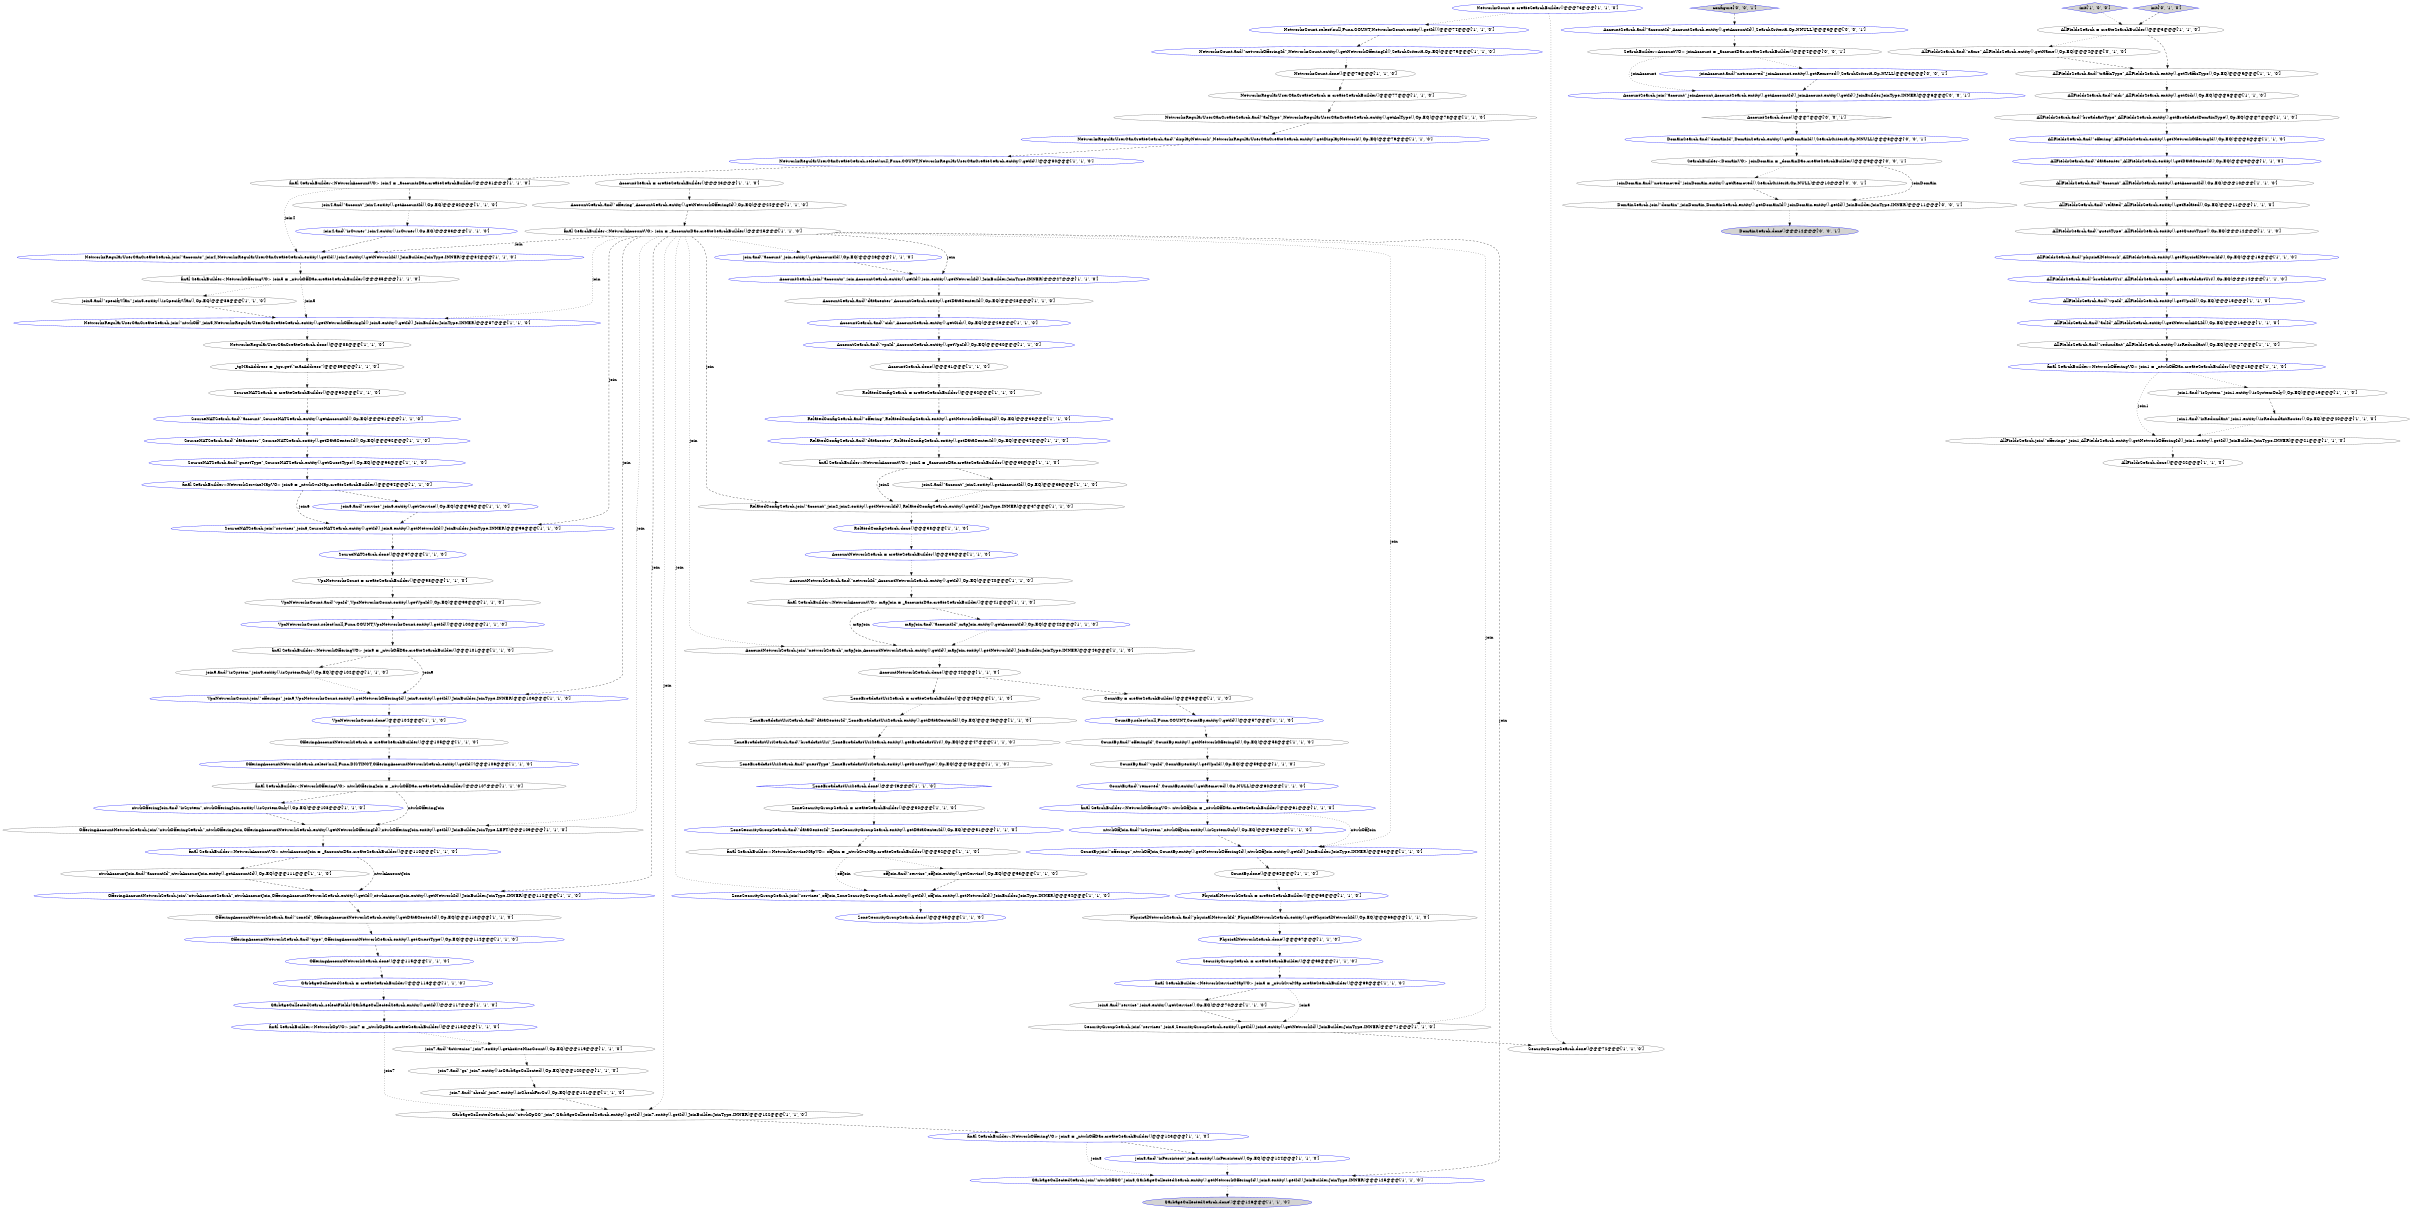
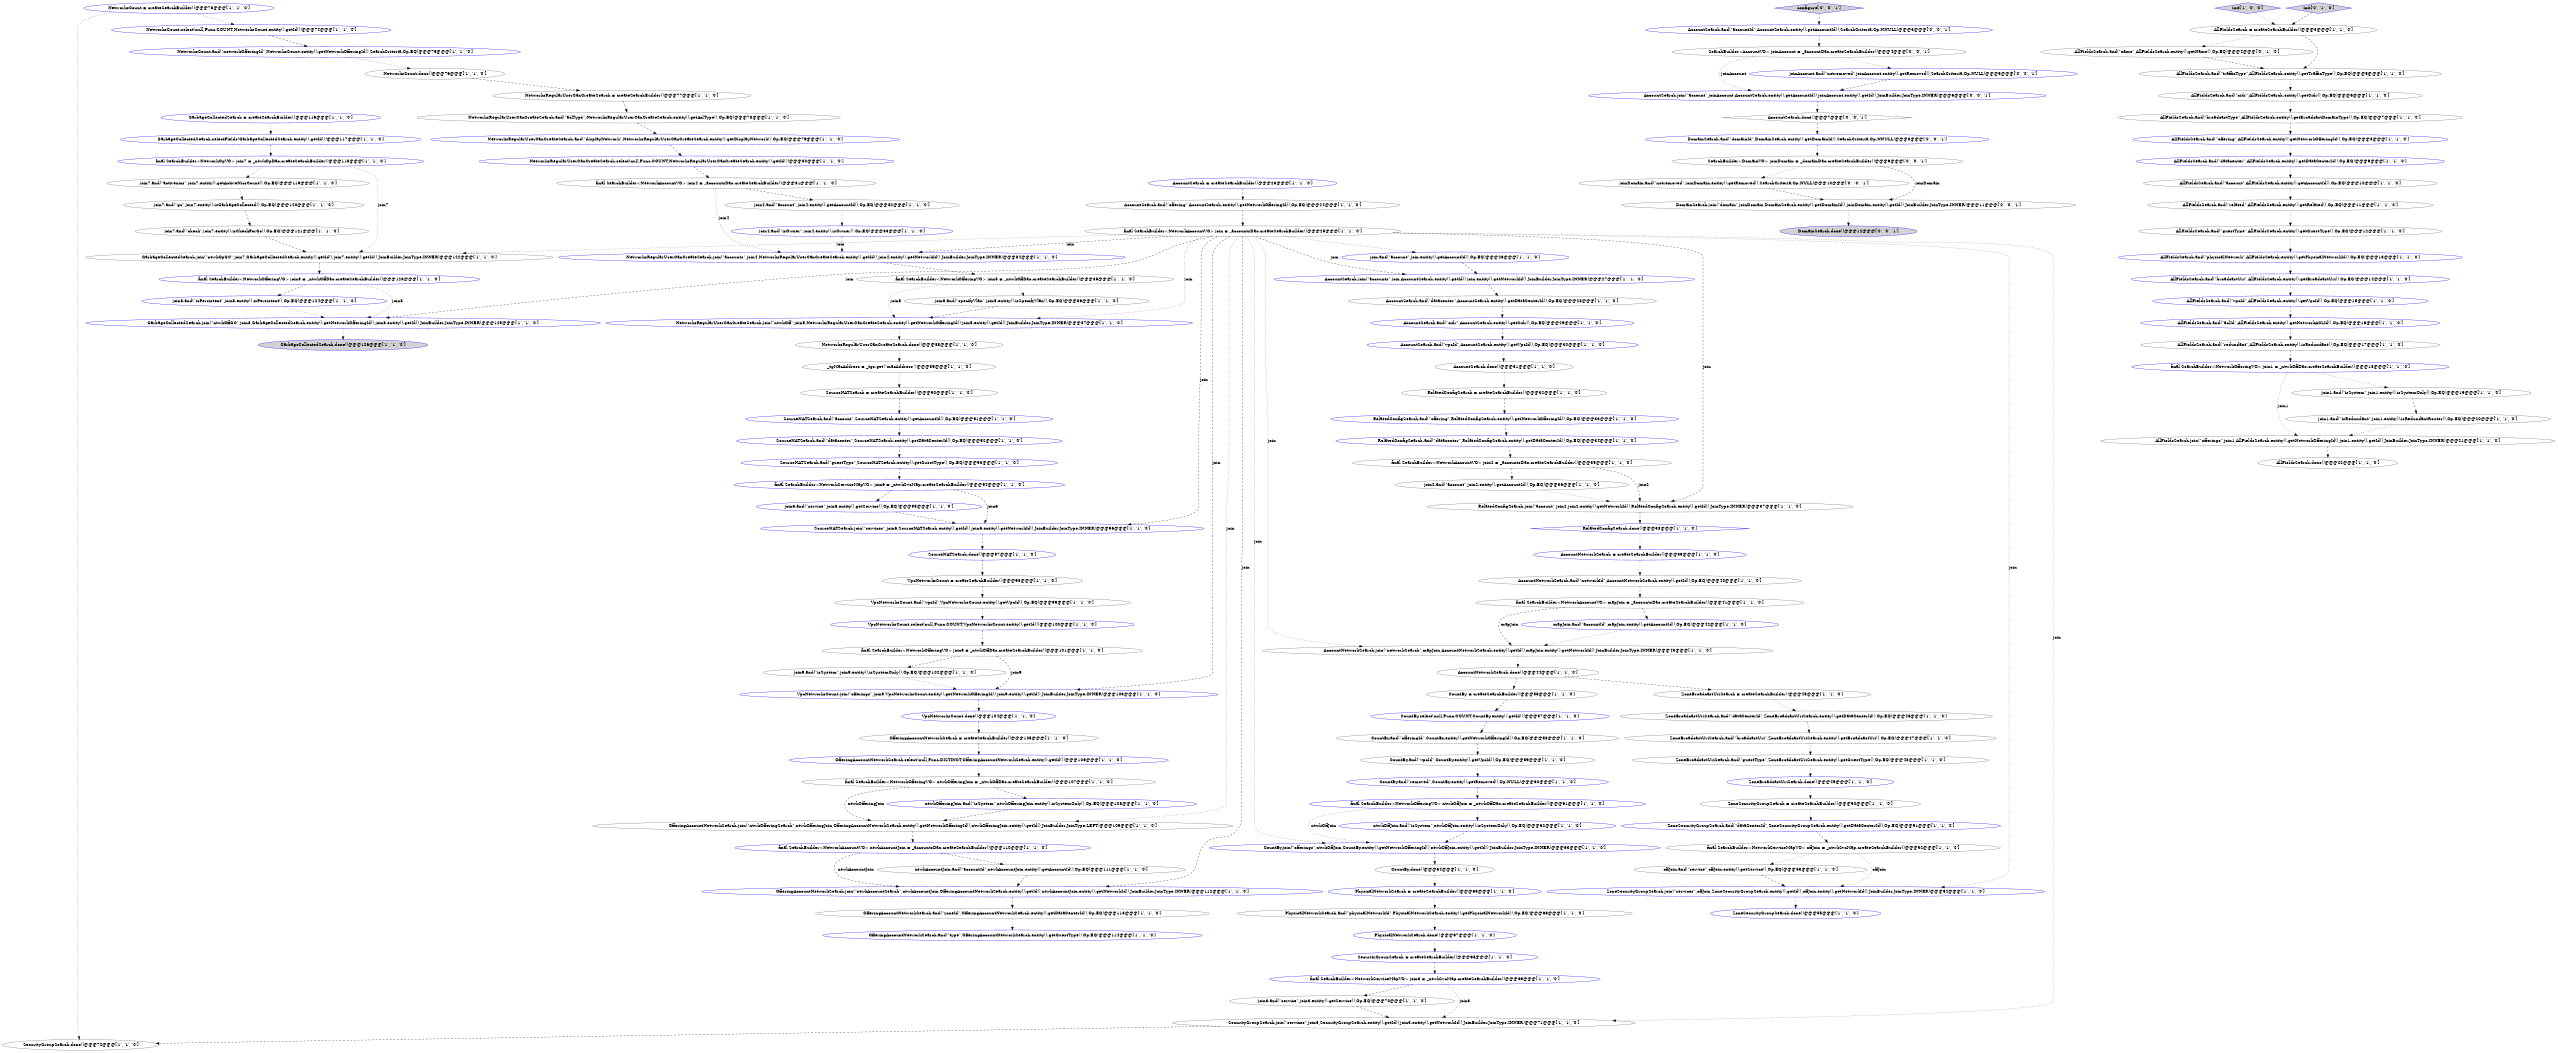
(689, 183) -> (1243, 183)
(911, 529) -> (1640, 529)
(874, 786) -> (1810, 782)
(379, 962) -> none
